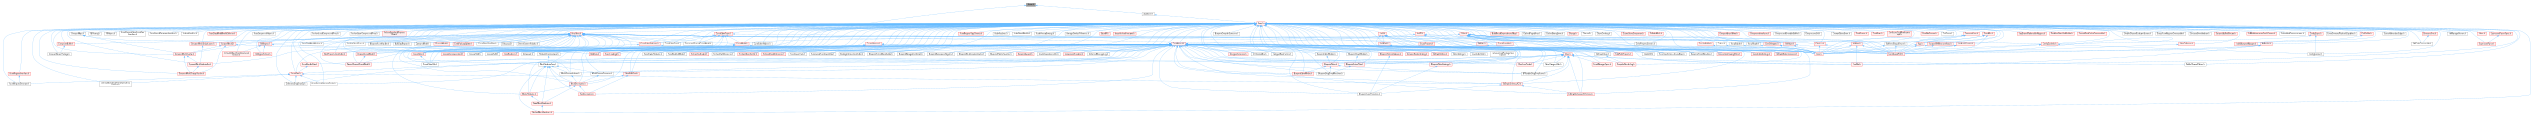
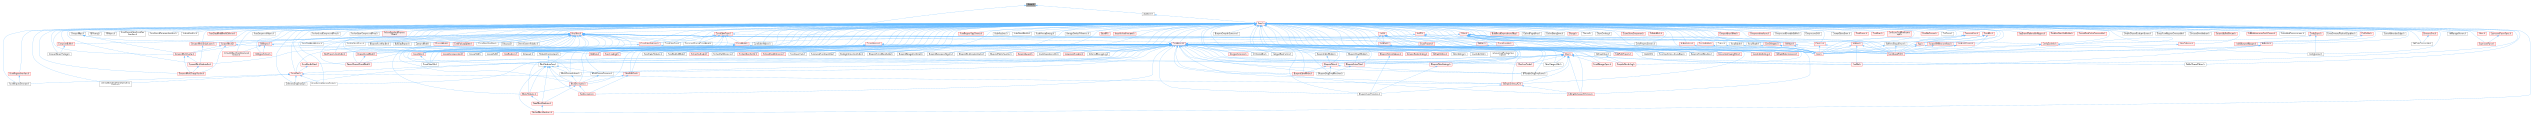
none -> (1687, 44)
